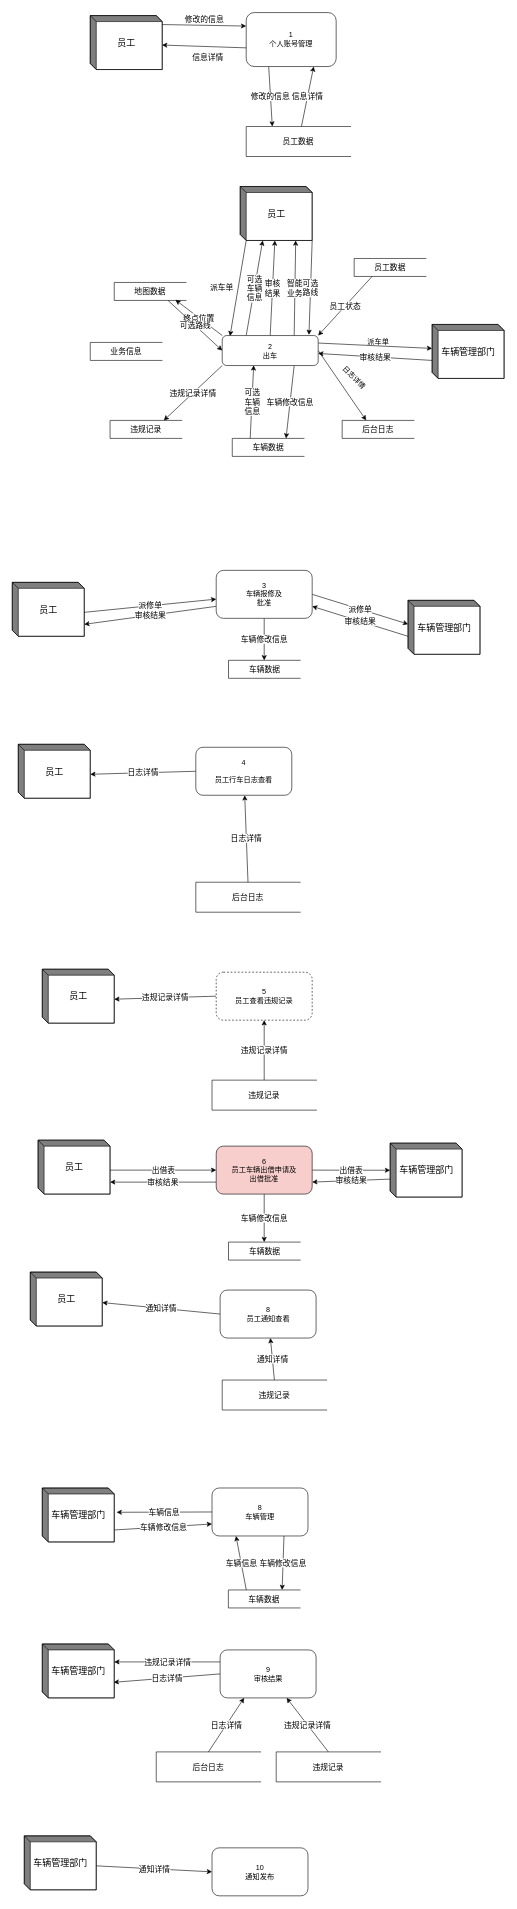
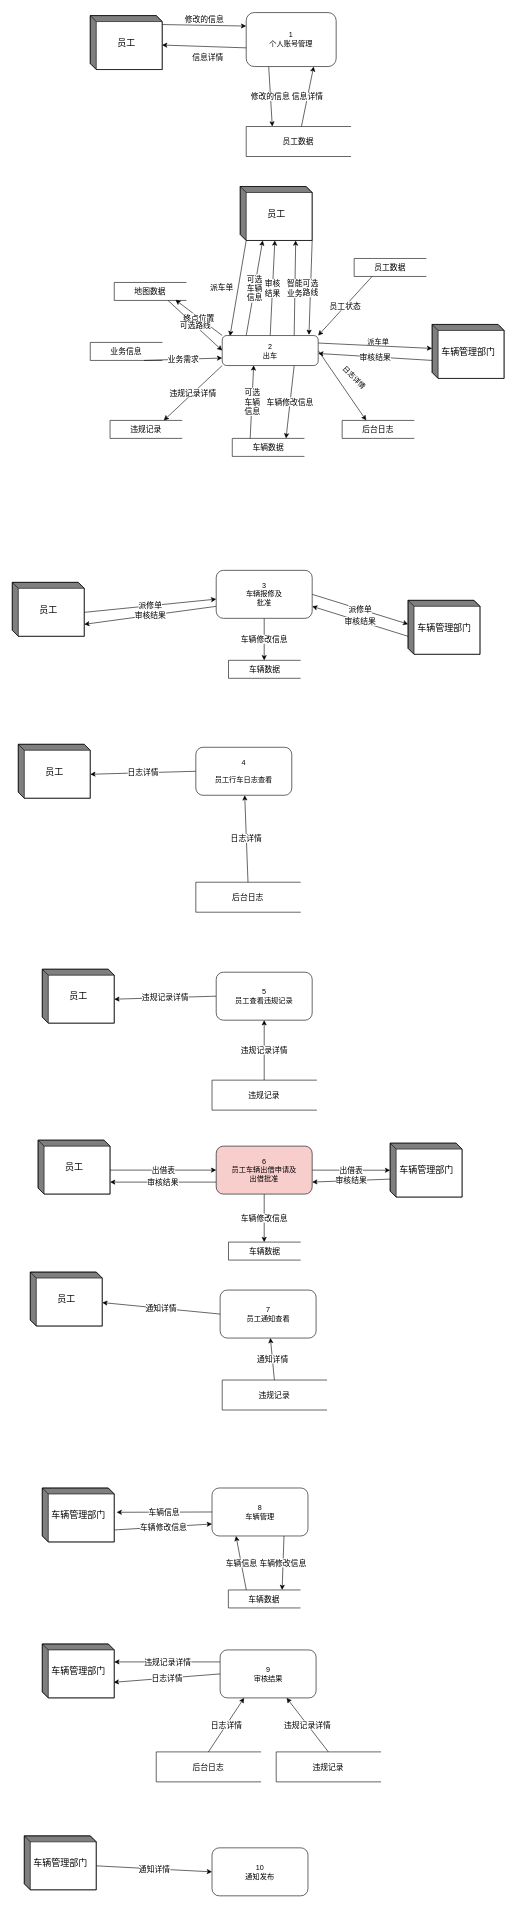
none -> (192, 359)
(264, 996) -> (264, 996)
(269, 1314) -> (269, 1314)
